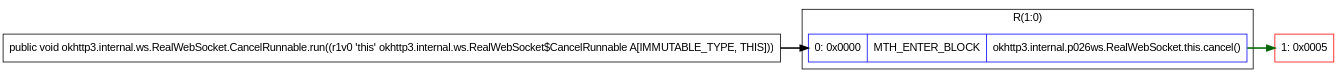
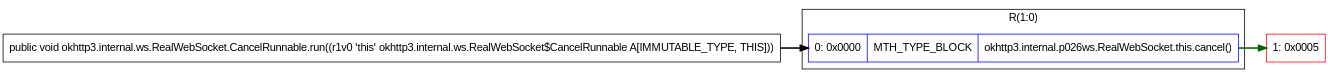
(927, 48) -> (923, 48)
